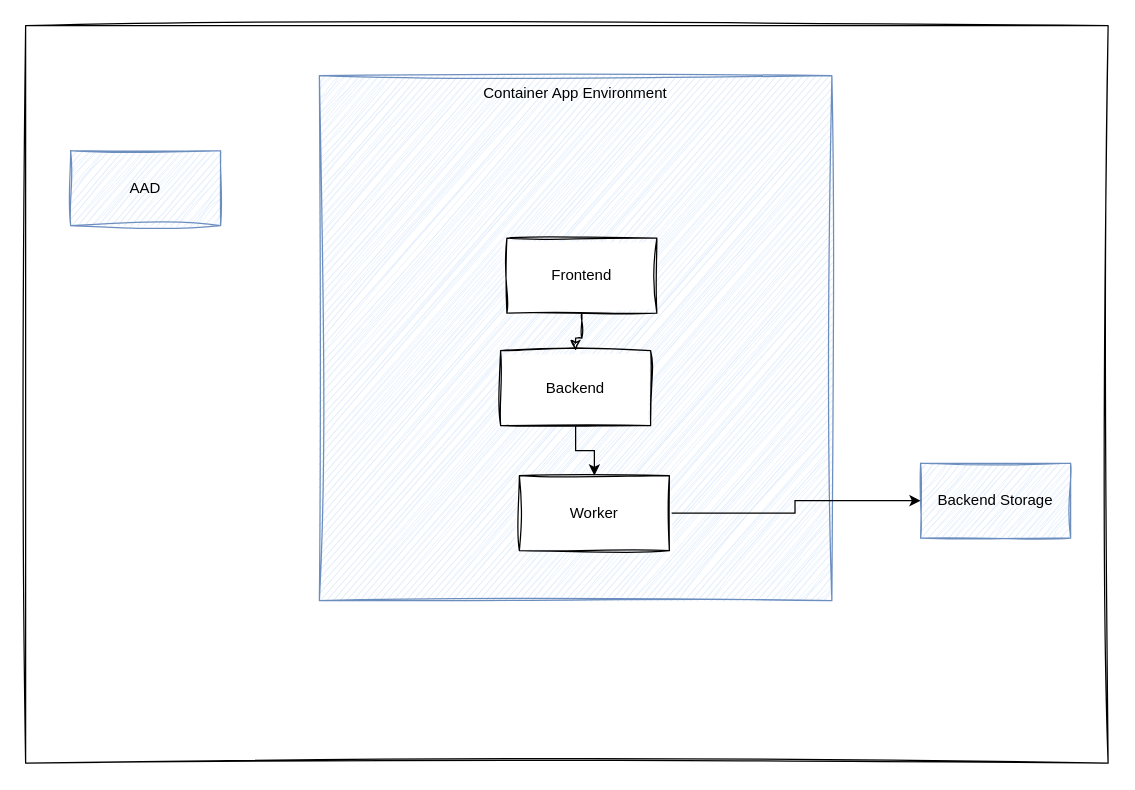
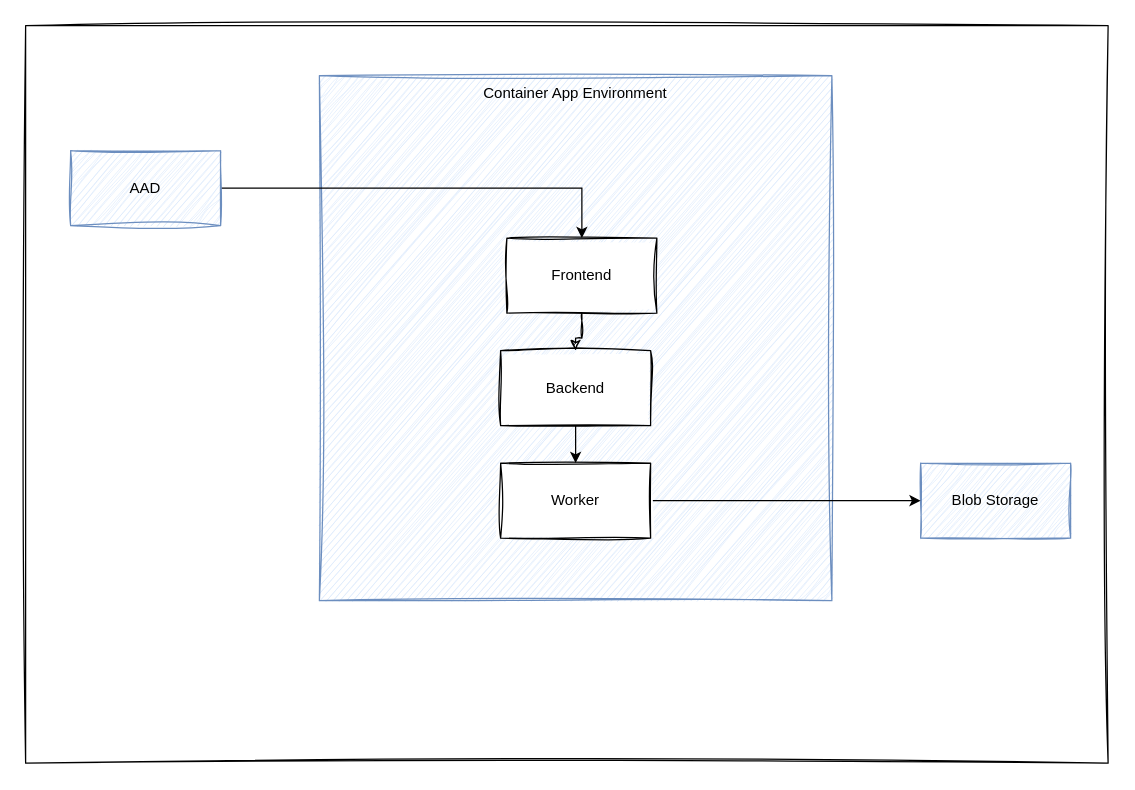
none -> (269, 188)
(996, 501) -> (996, 501)
(594, 513) -> (576, 501)
